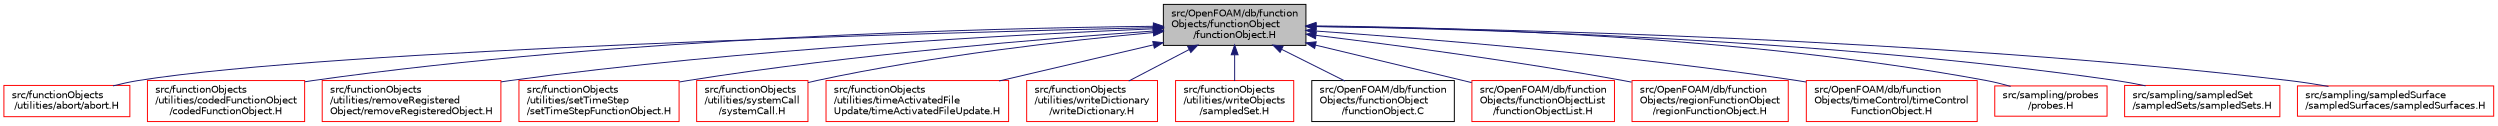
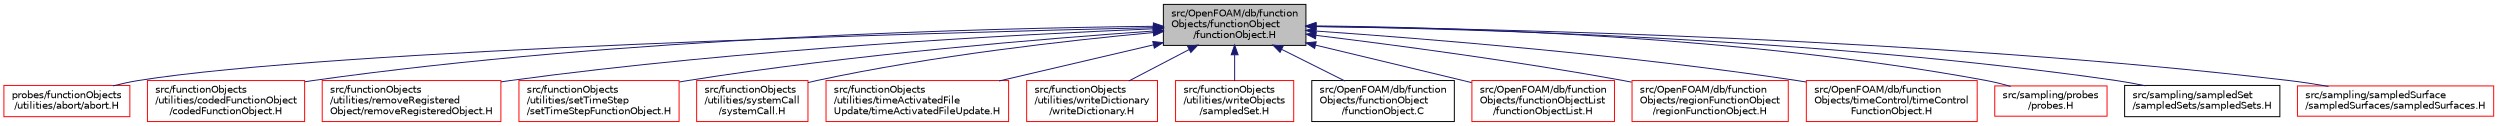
(67, 101) -> (67, 101)
(2202, 101) -> (2202, 101)
